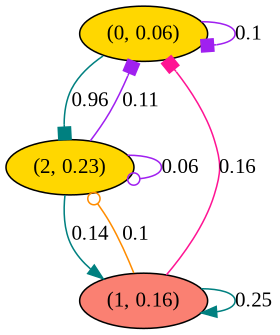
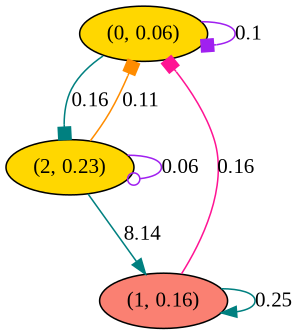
(91, 101) -> (91, 101)
(111, 110) -> (111, 110)
(91, 234) -> (143, 234)
(118, 237) -> none
